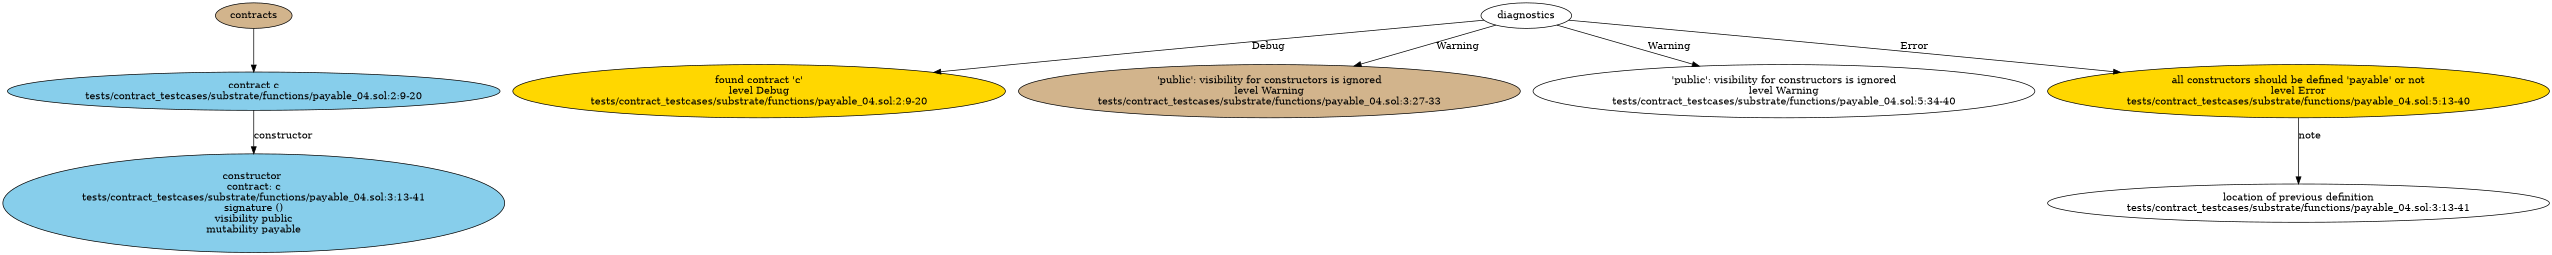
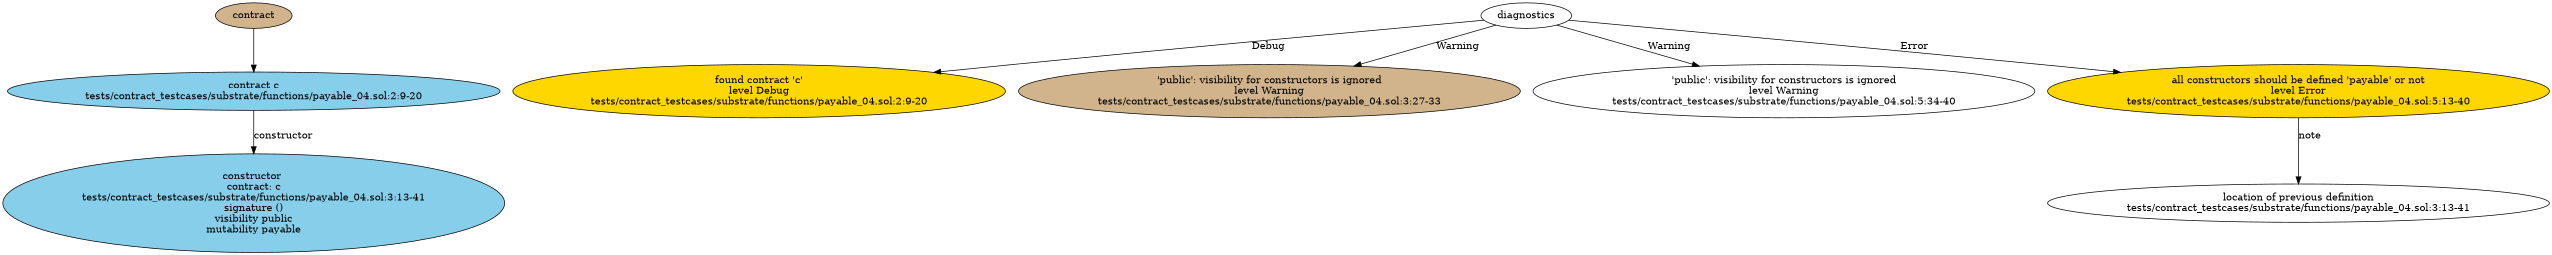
(254, 16) -> (254, 16)
